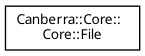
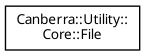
(73, 28) -> (73, 28)
